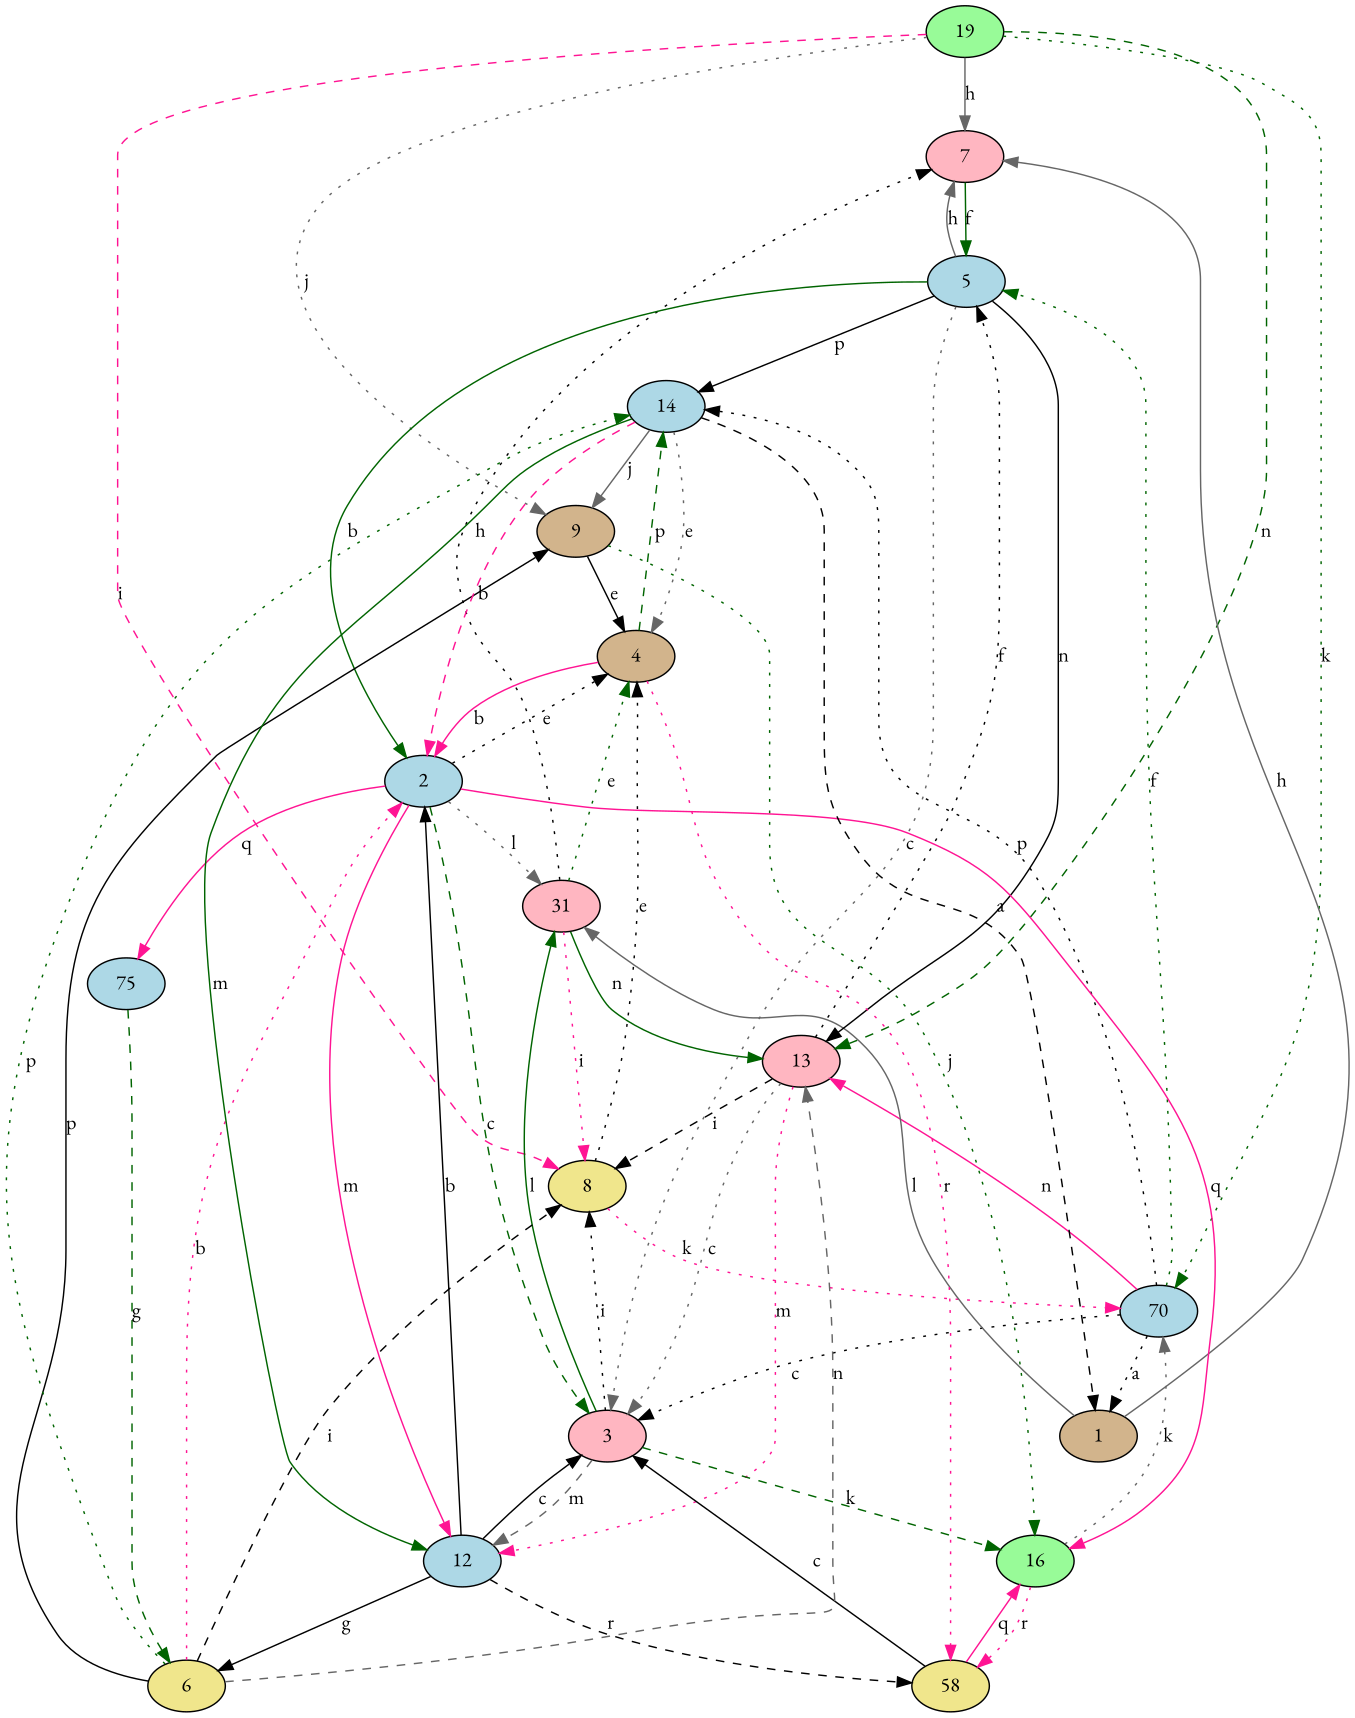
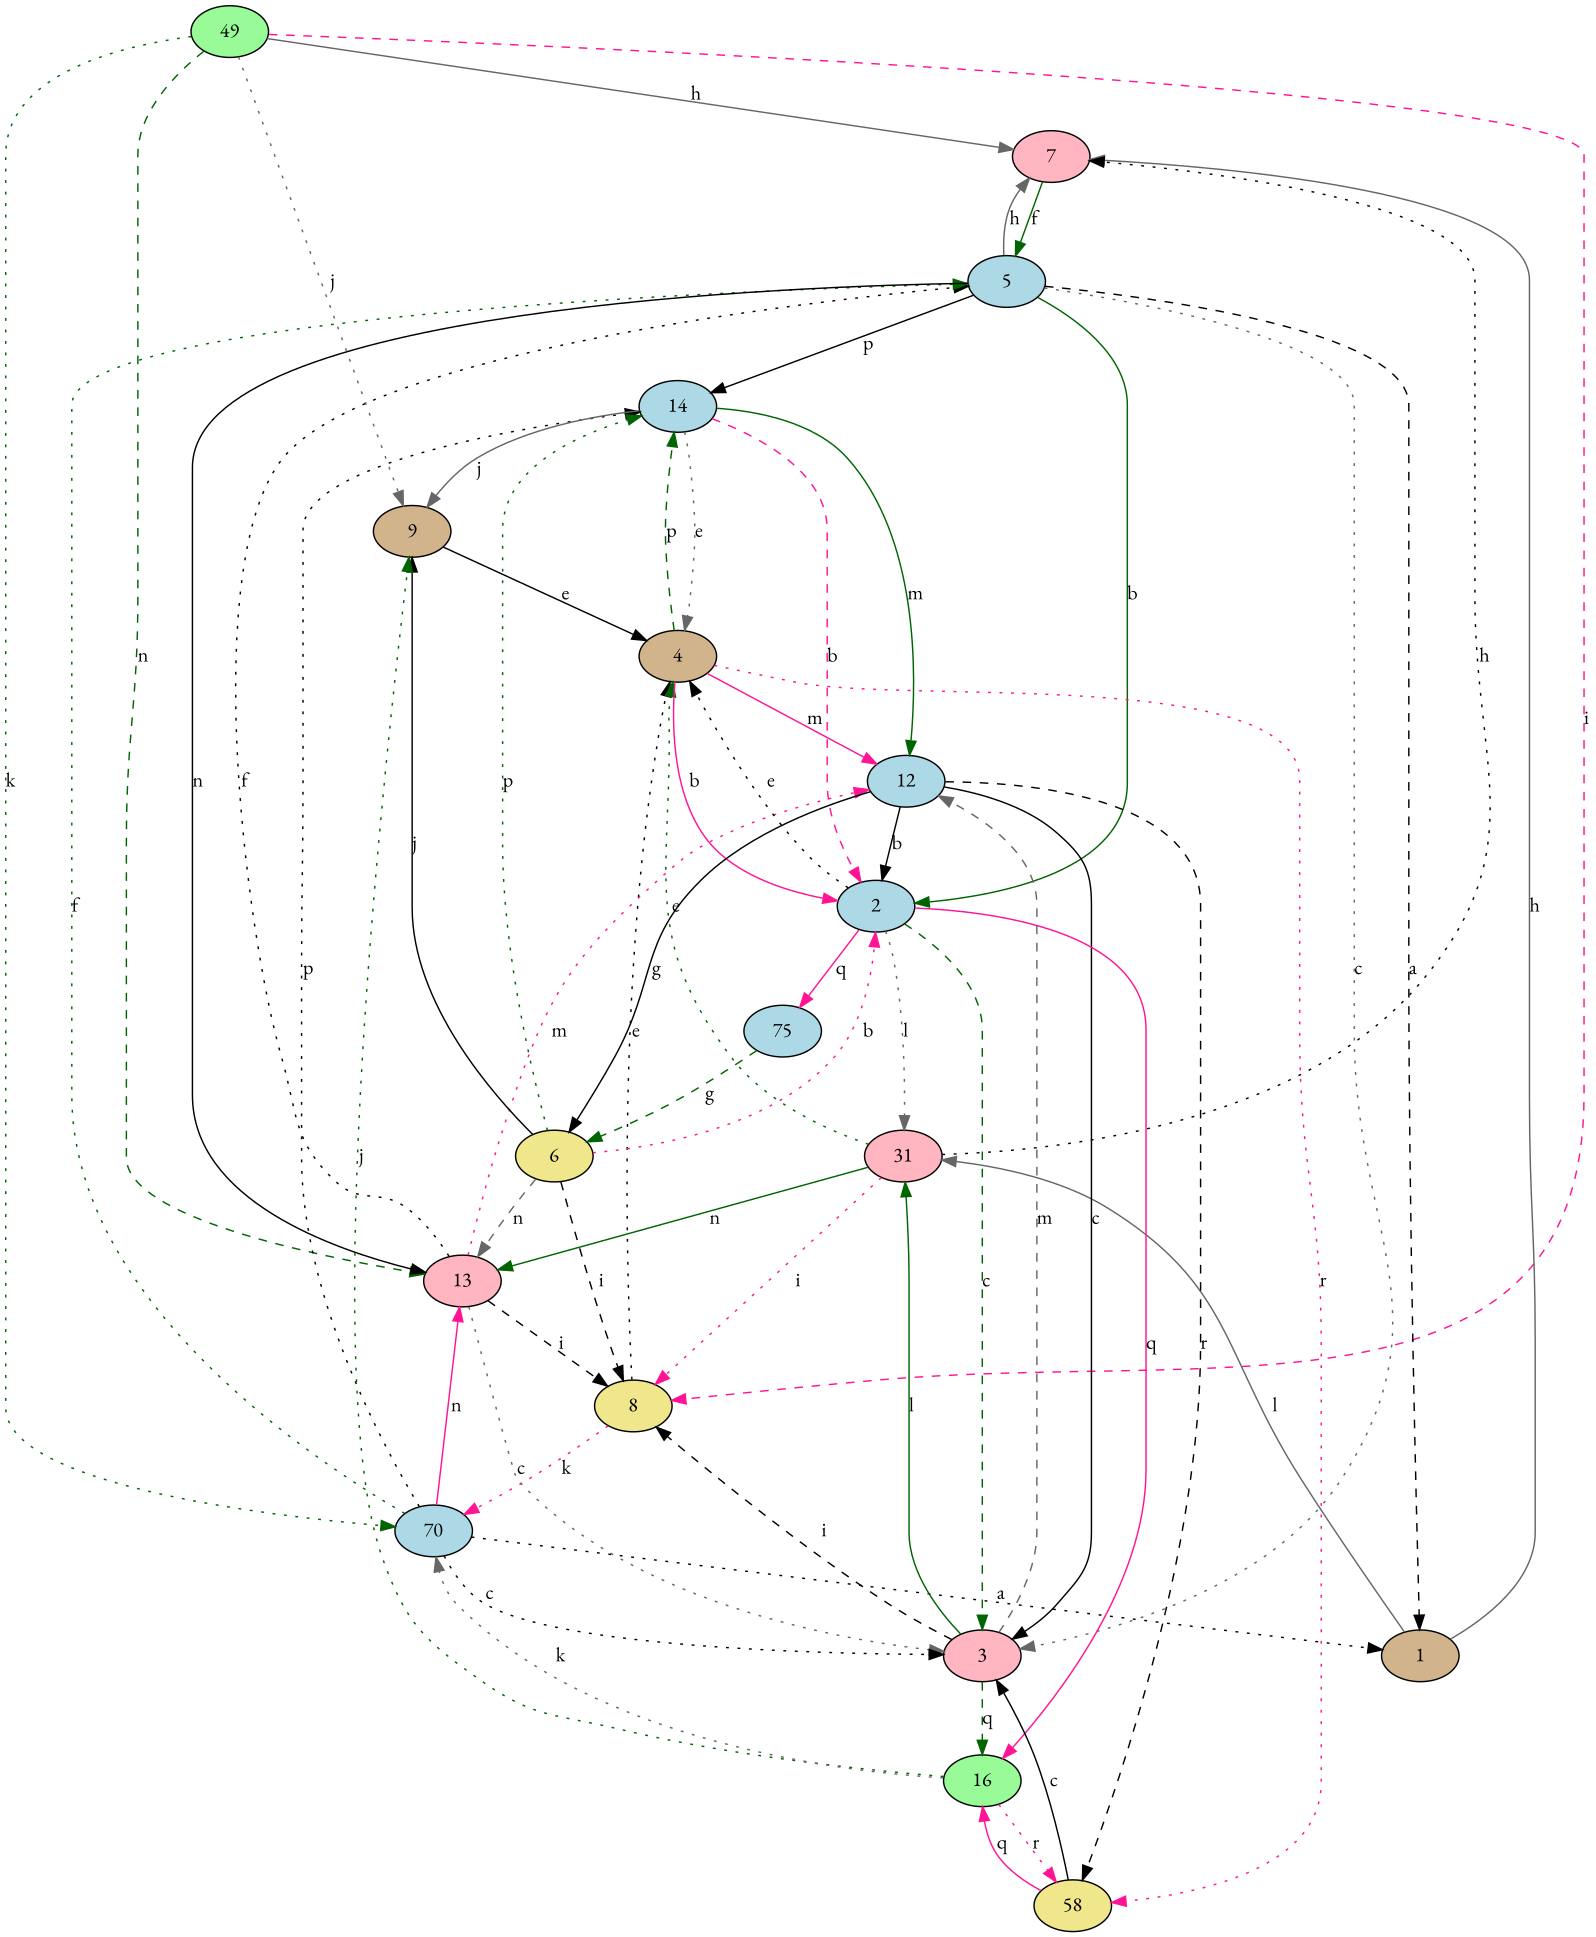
(965, 32) -> (230, 32)
(885, 880) -> (1409, 811)
(878, 980) -> (360, 1424)
(72, 1124) -> (415, 844)
(337, 1165) -> (786, 715)
(598, 1319) -> (805, 1545)
(851, 1499) -> (988, 1718)
